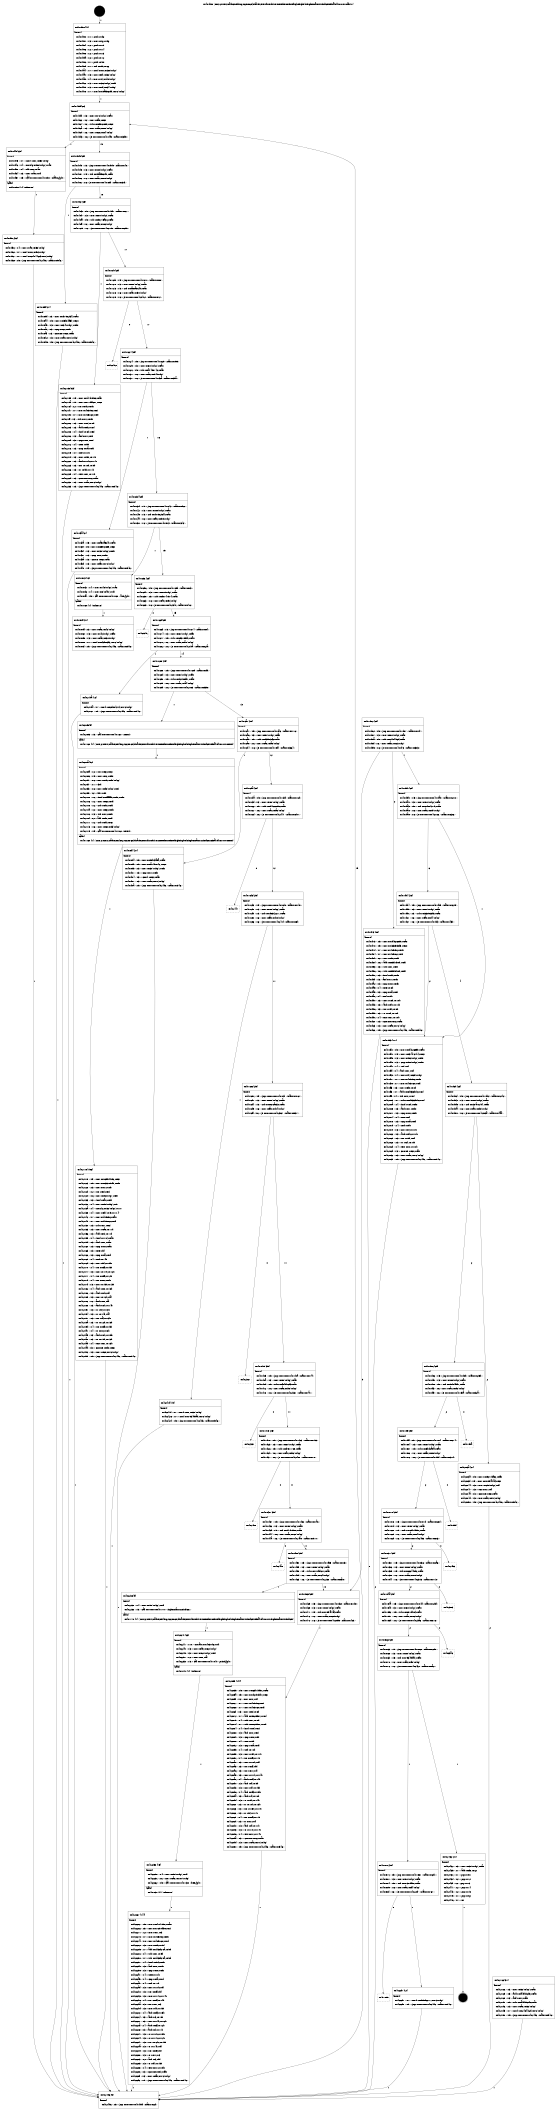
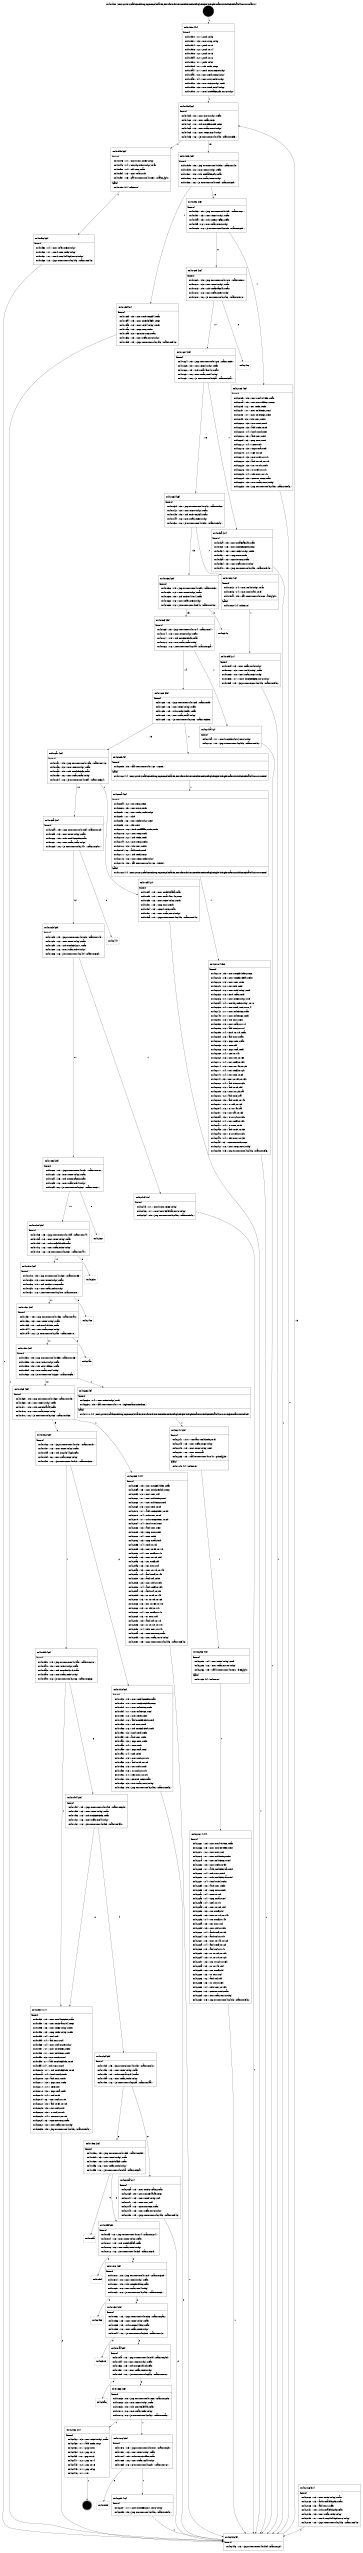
(361, 1170) -> (55, 1425)
none -> (277, 1610)
